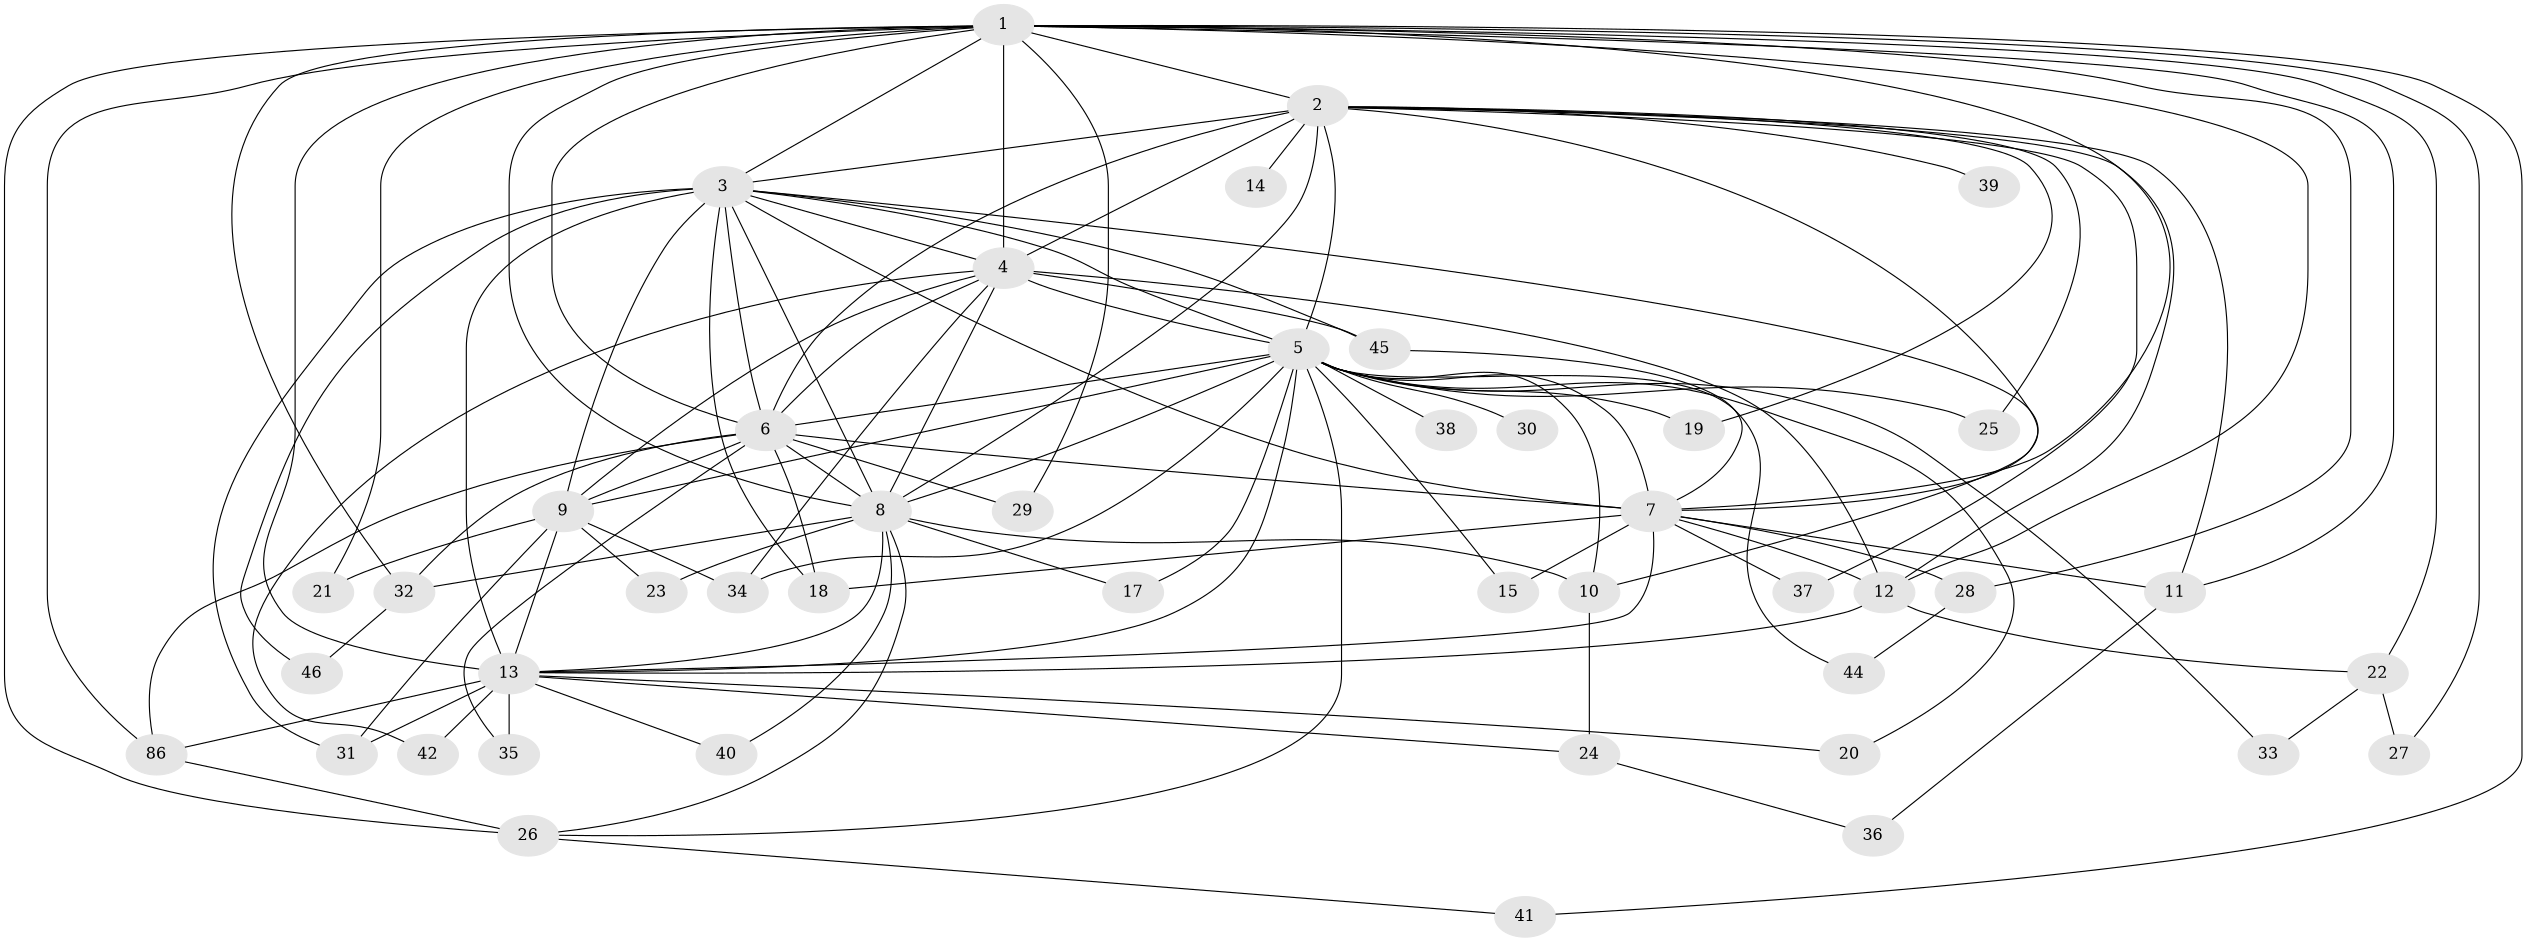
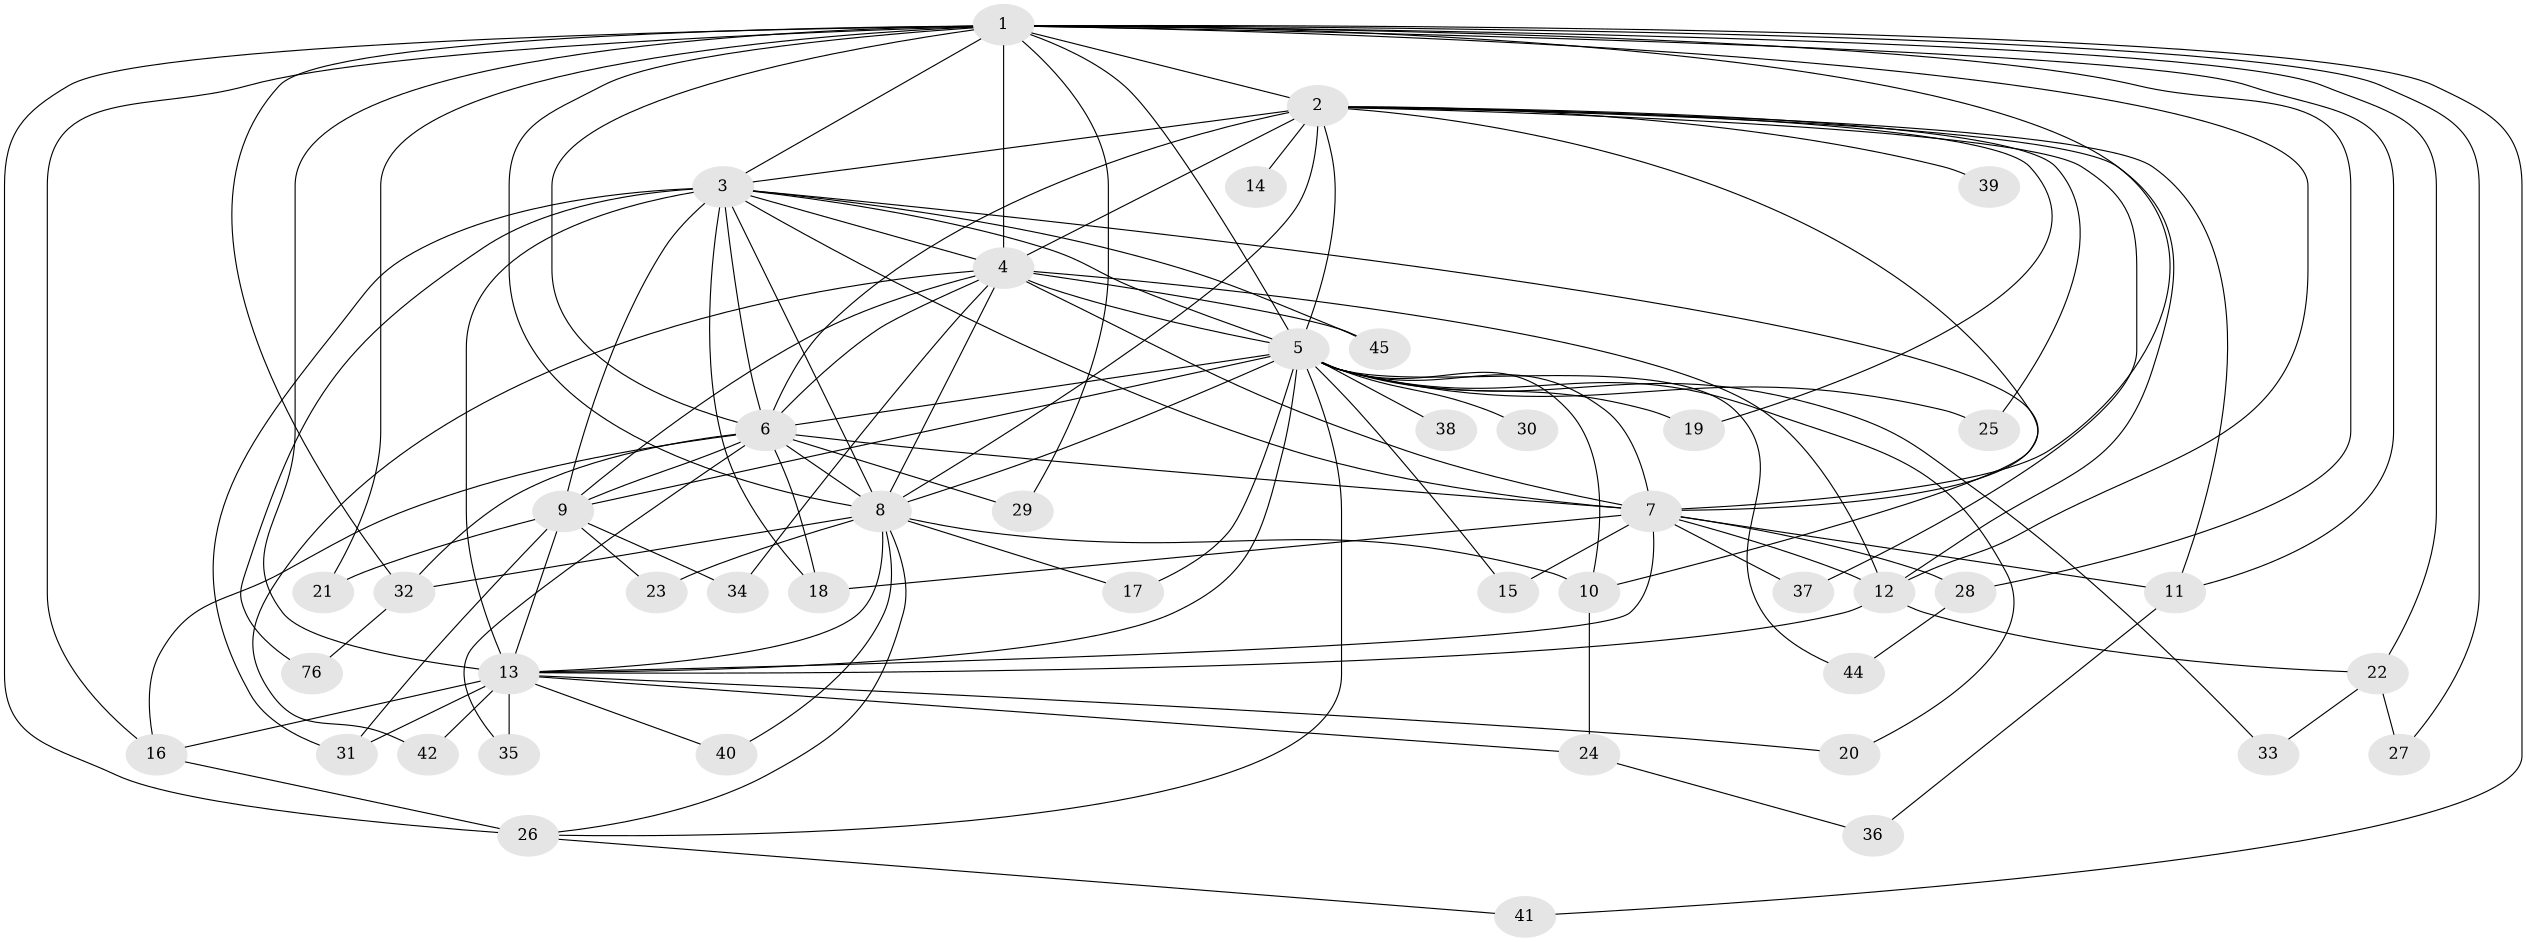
(1637, 371) -> (1315, 418)
(1062, 532) -> (1182, 159)
(312, 674) -> (312, 674)
(157, 755) -> (157, 755)
